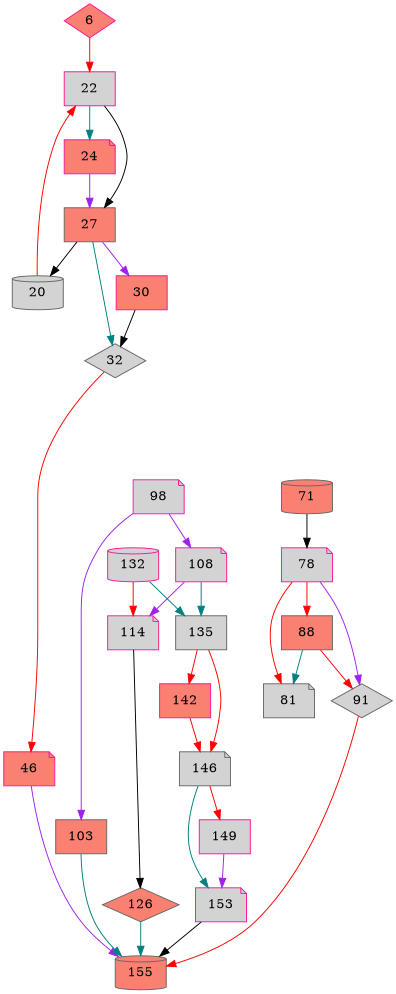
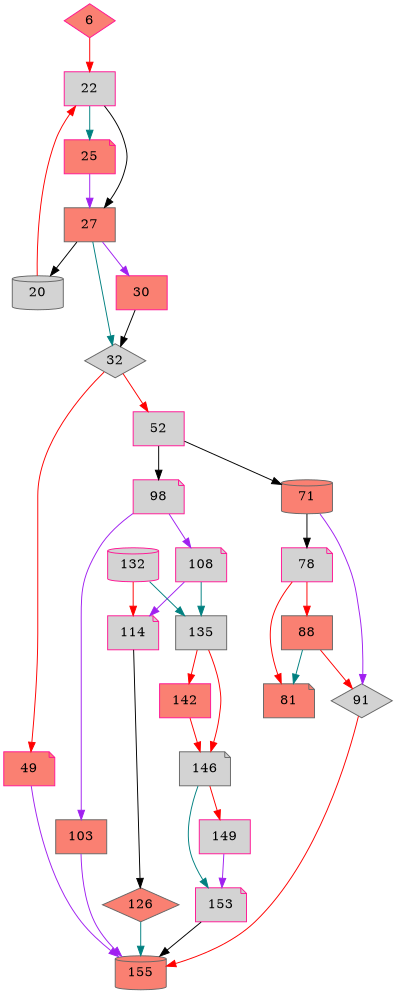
(90, 157) -> (90, 157)
none -> (159, 429)
(345, 626) -> (356, 590)
(289, 701) -> (289, 701)
(29, 769) -> (29, 769)
(88, 905) -> (88, 905)
